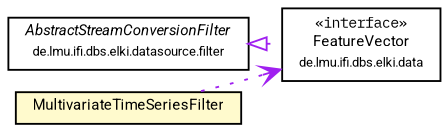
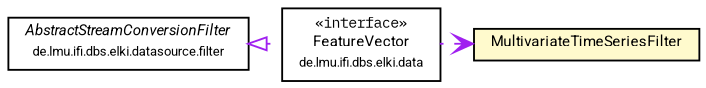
(232, 83) -> (447, 44)
